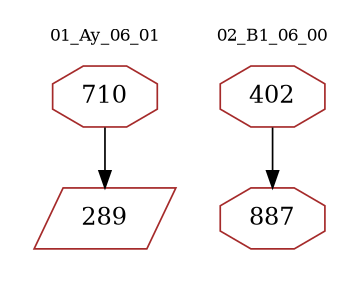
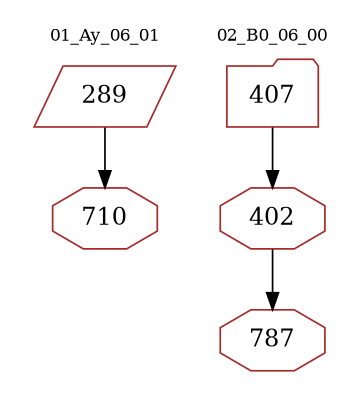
(273, 36) -> (273, 36)
none -> (273, 97)
(105, 149) -> (105, 149)
(273, 218) -> (273, 340)
